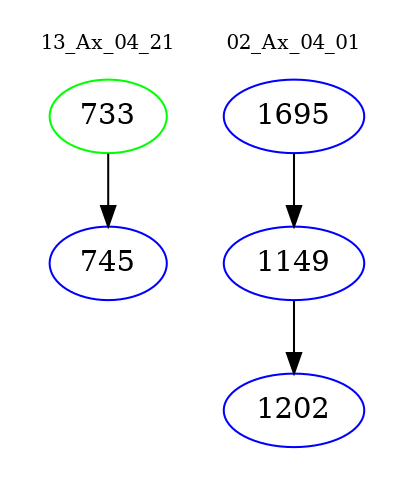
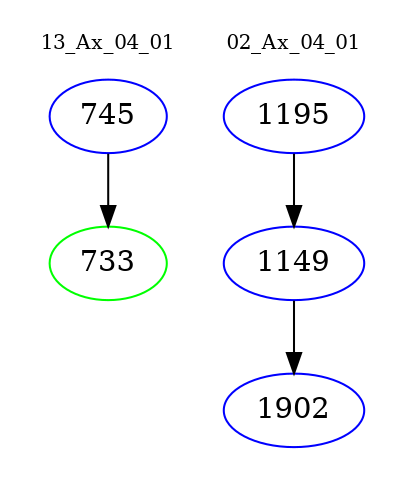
(108, 44) -> (108, 44)
(294, 116) -> (294, 116)
(108, 180) -> (108, 180)
(294, 410) -> (294, 410)
